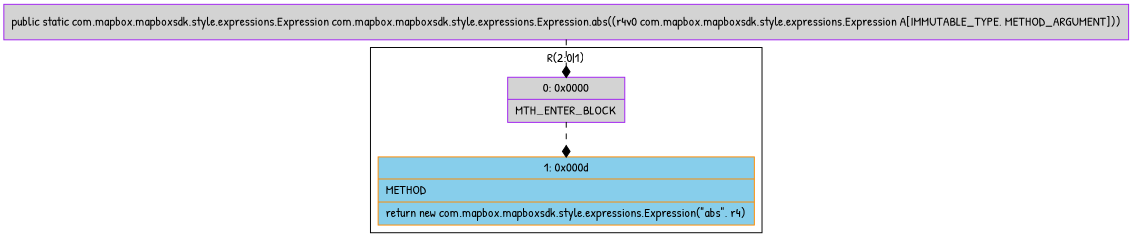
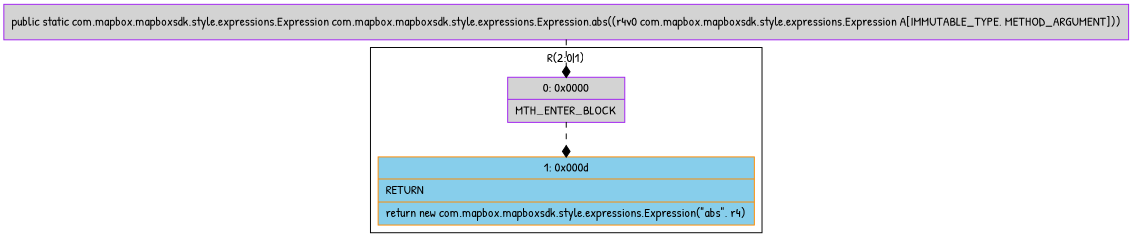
(406, 190) -> (405, 190)
